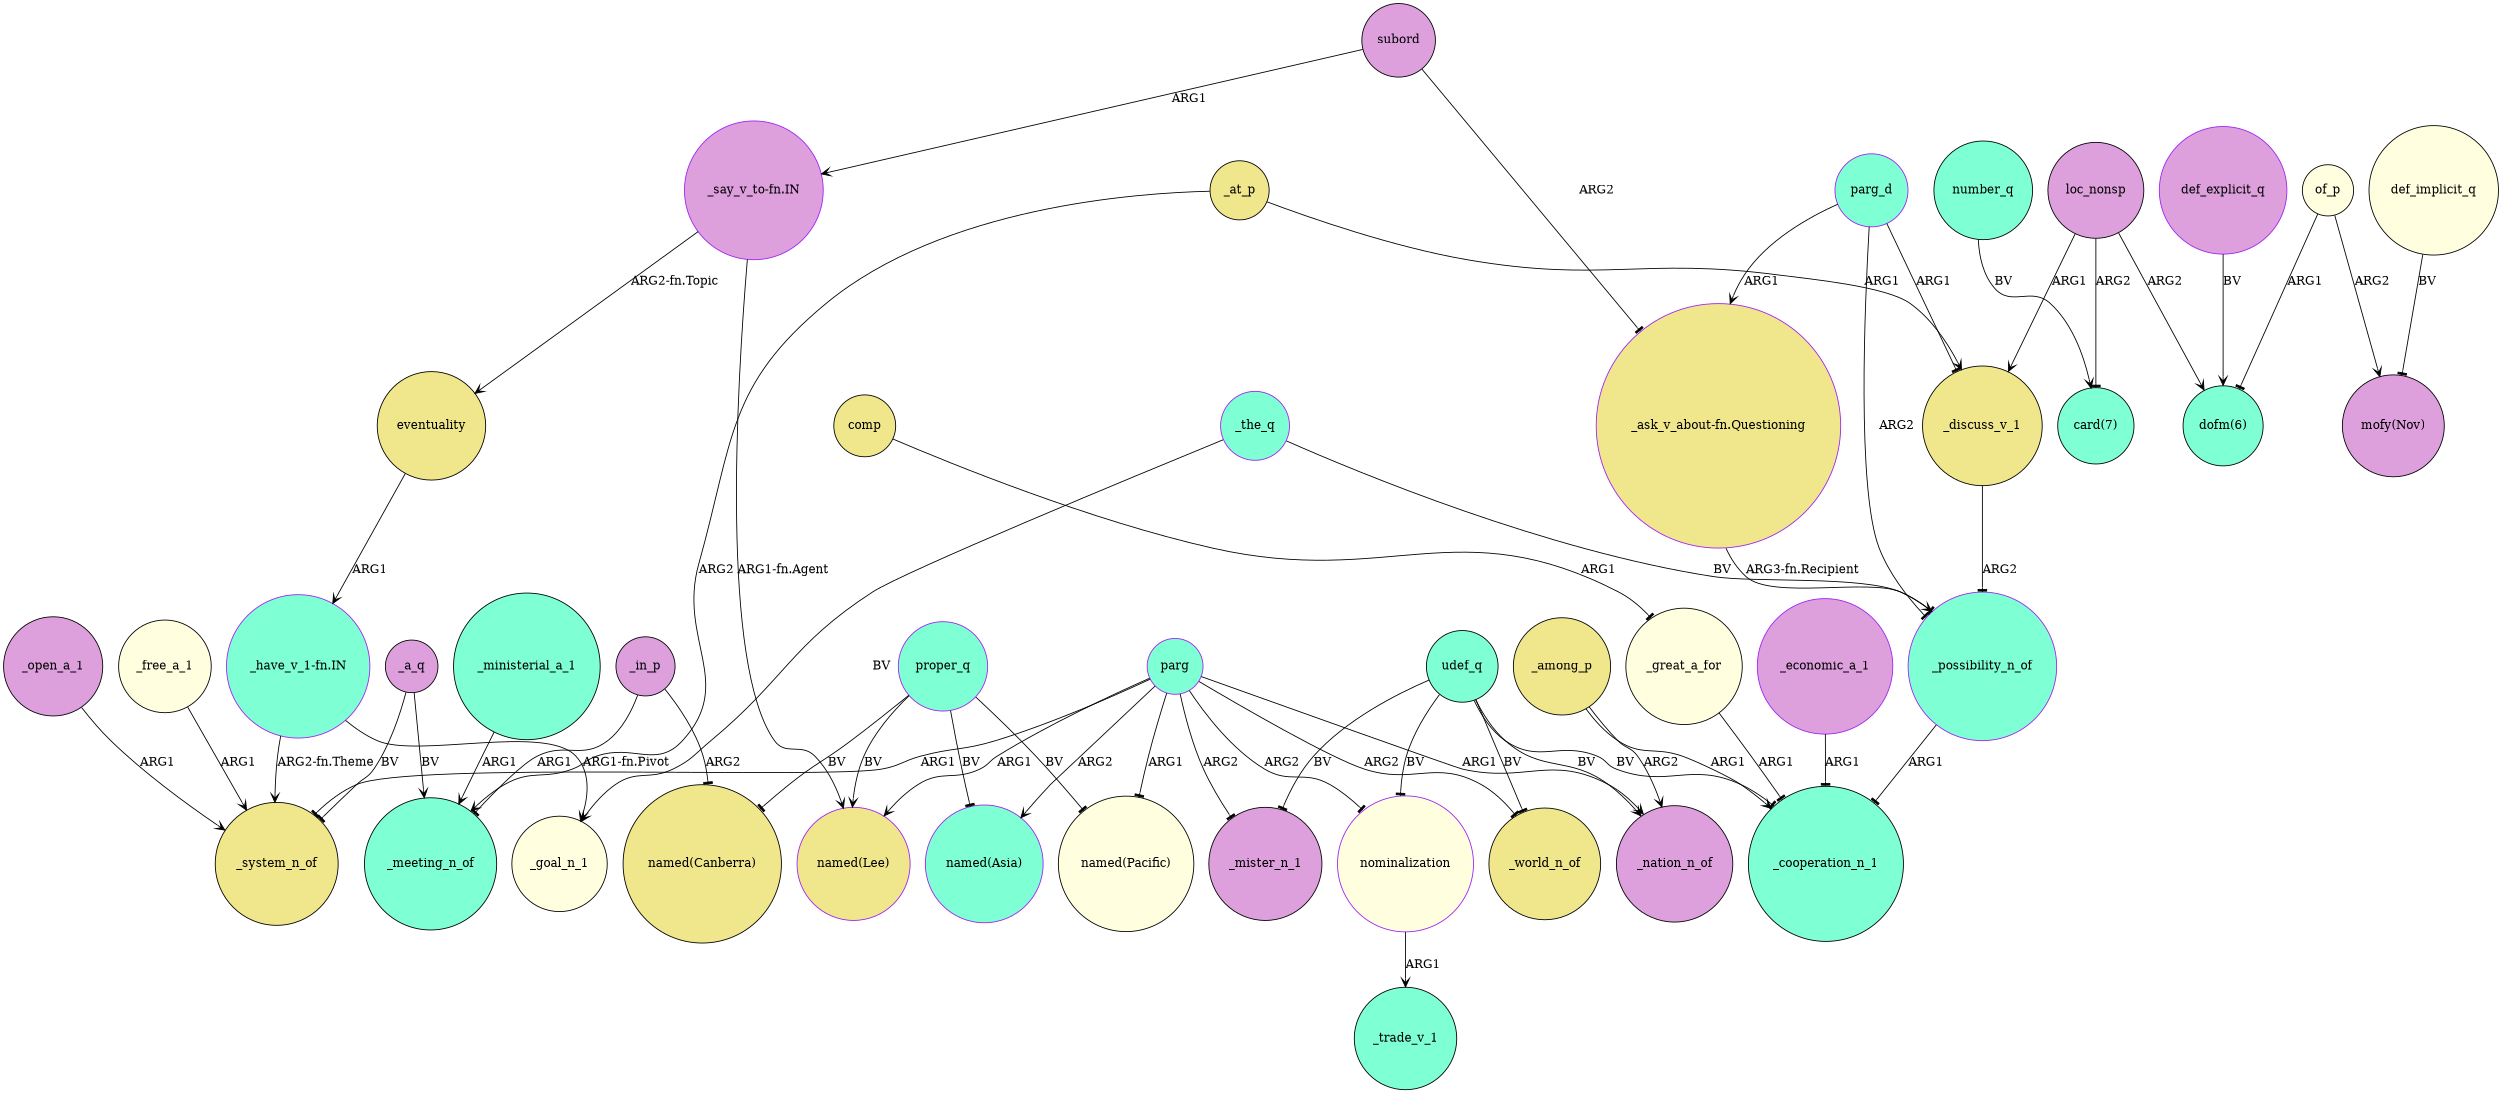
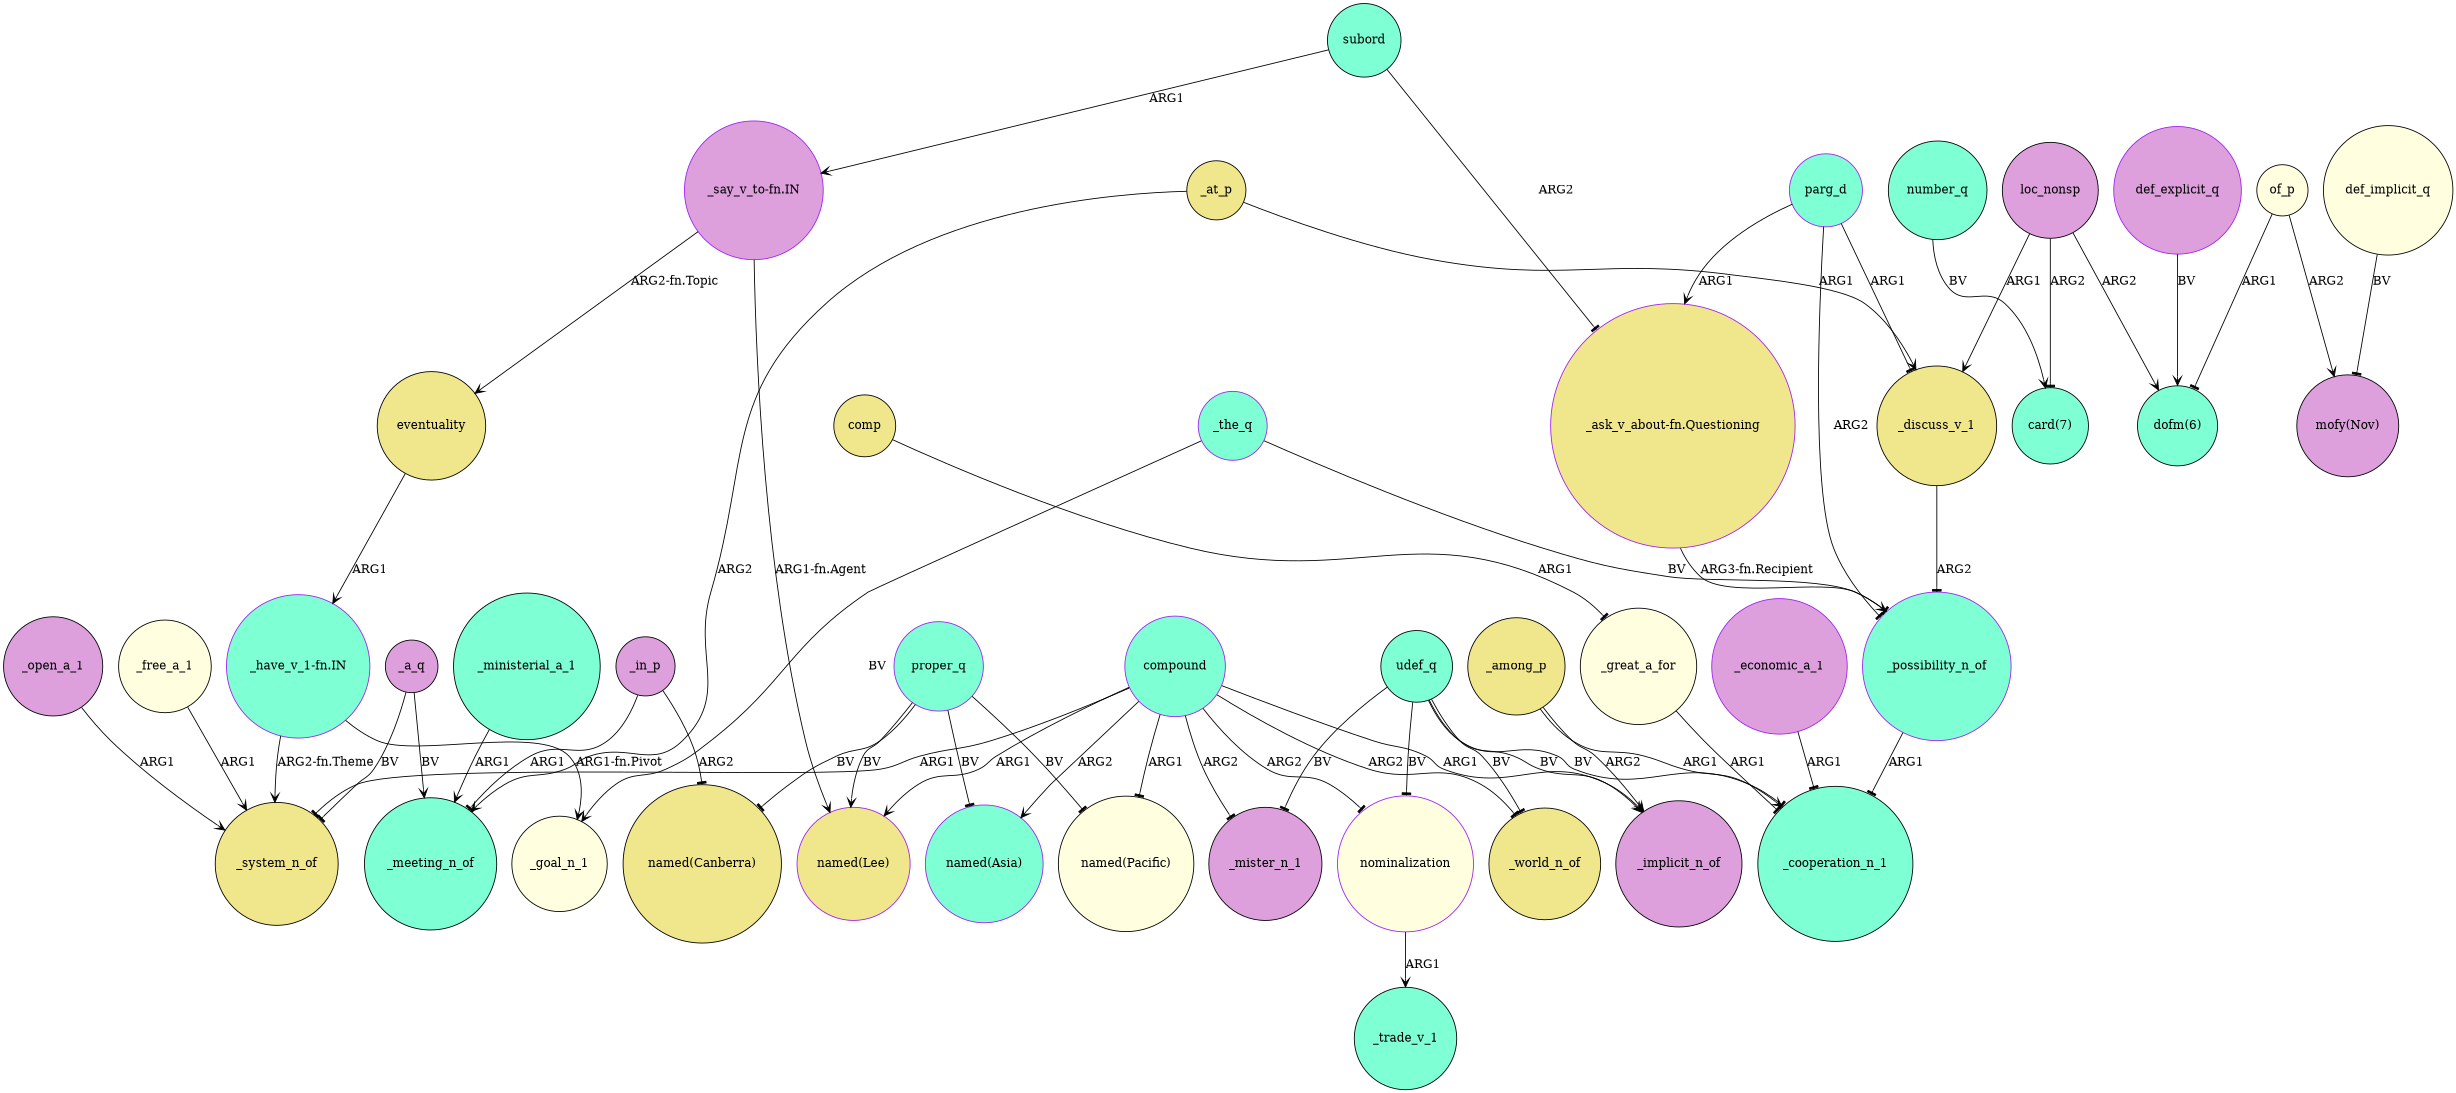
(1399, 40) -> (1364, 40)
(1175, 666) -> (1175, 666)
(1675, 864) -> (1679, 864)
